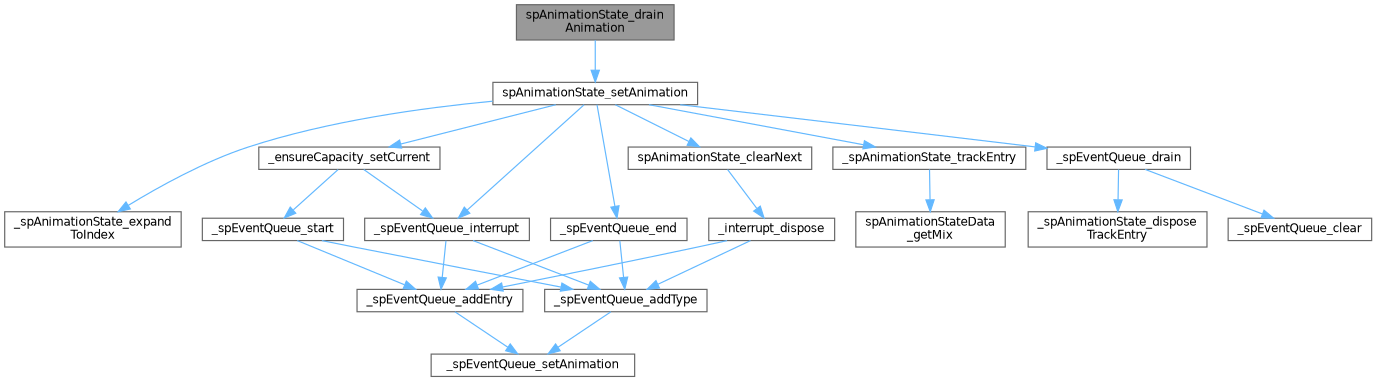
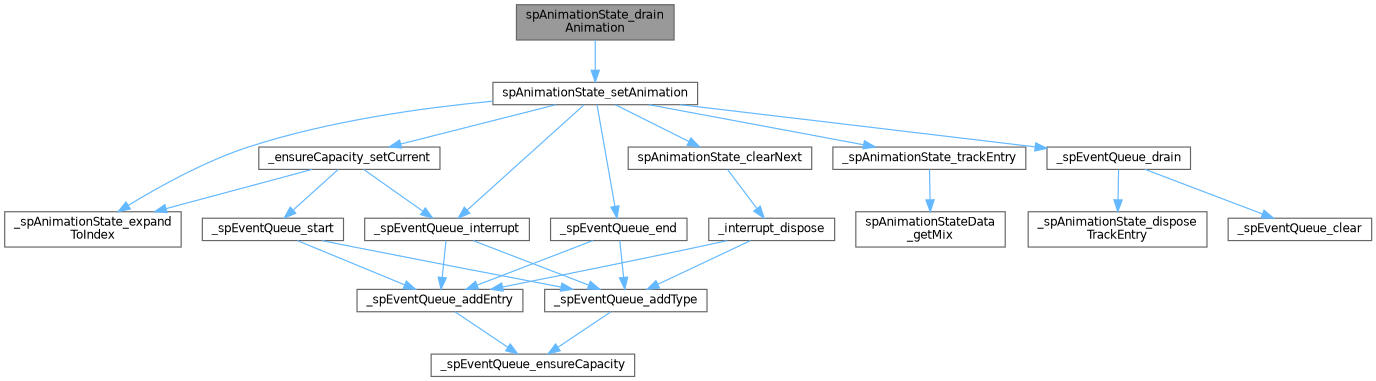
none -> (239, 189)
(533, 365) -> (533, 365)
